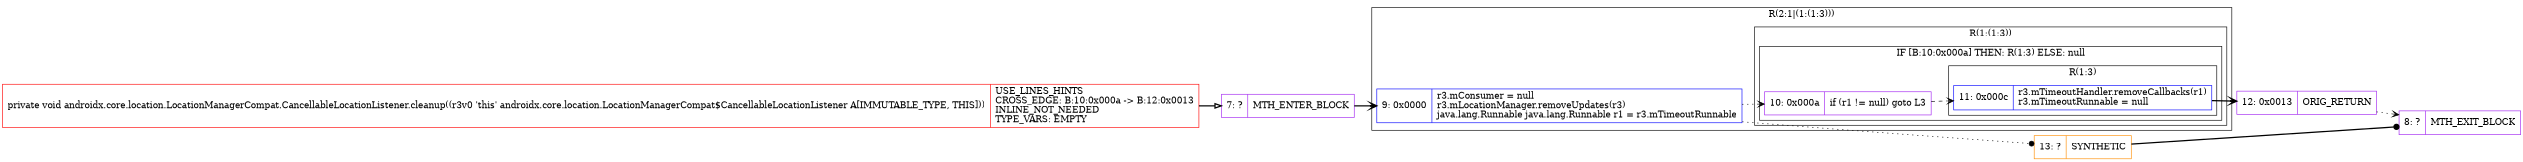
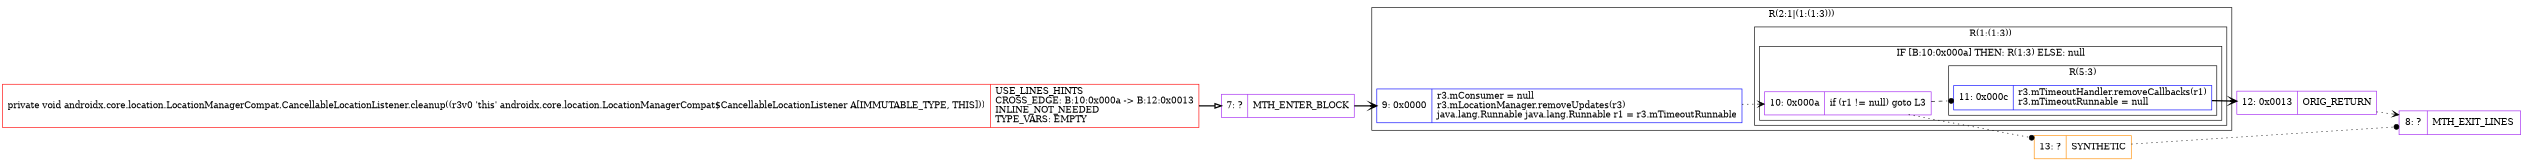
(2083, 73) -> (2083, 73)
(1939, 101) -> (1939, 101)
(2473, 122) -> (2473, 122)
(1907, 135) -> (1969, 126)
(2263, 136) -> (2263, 136)
